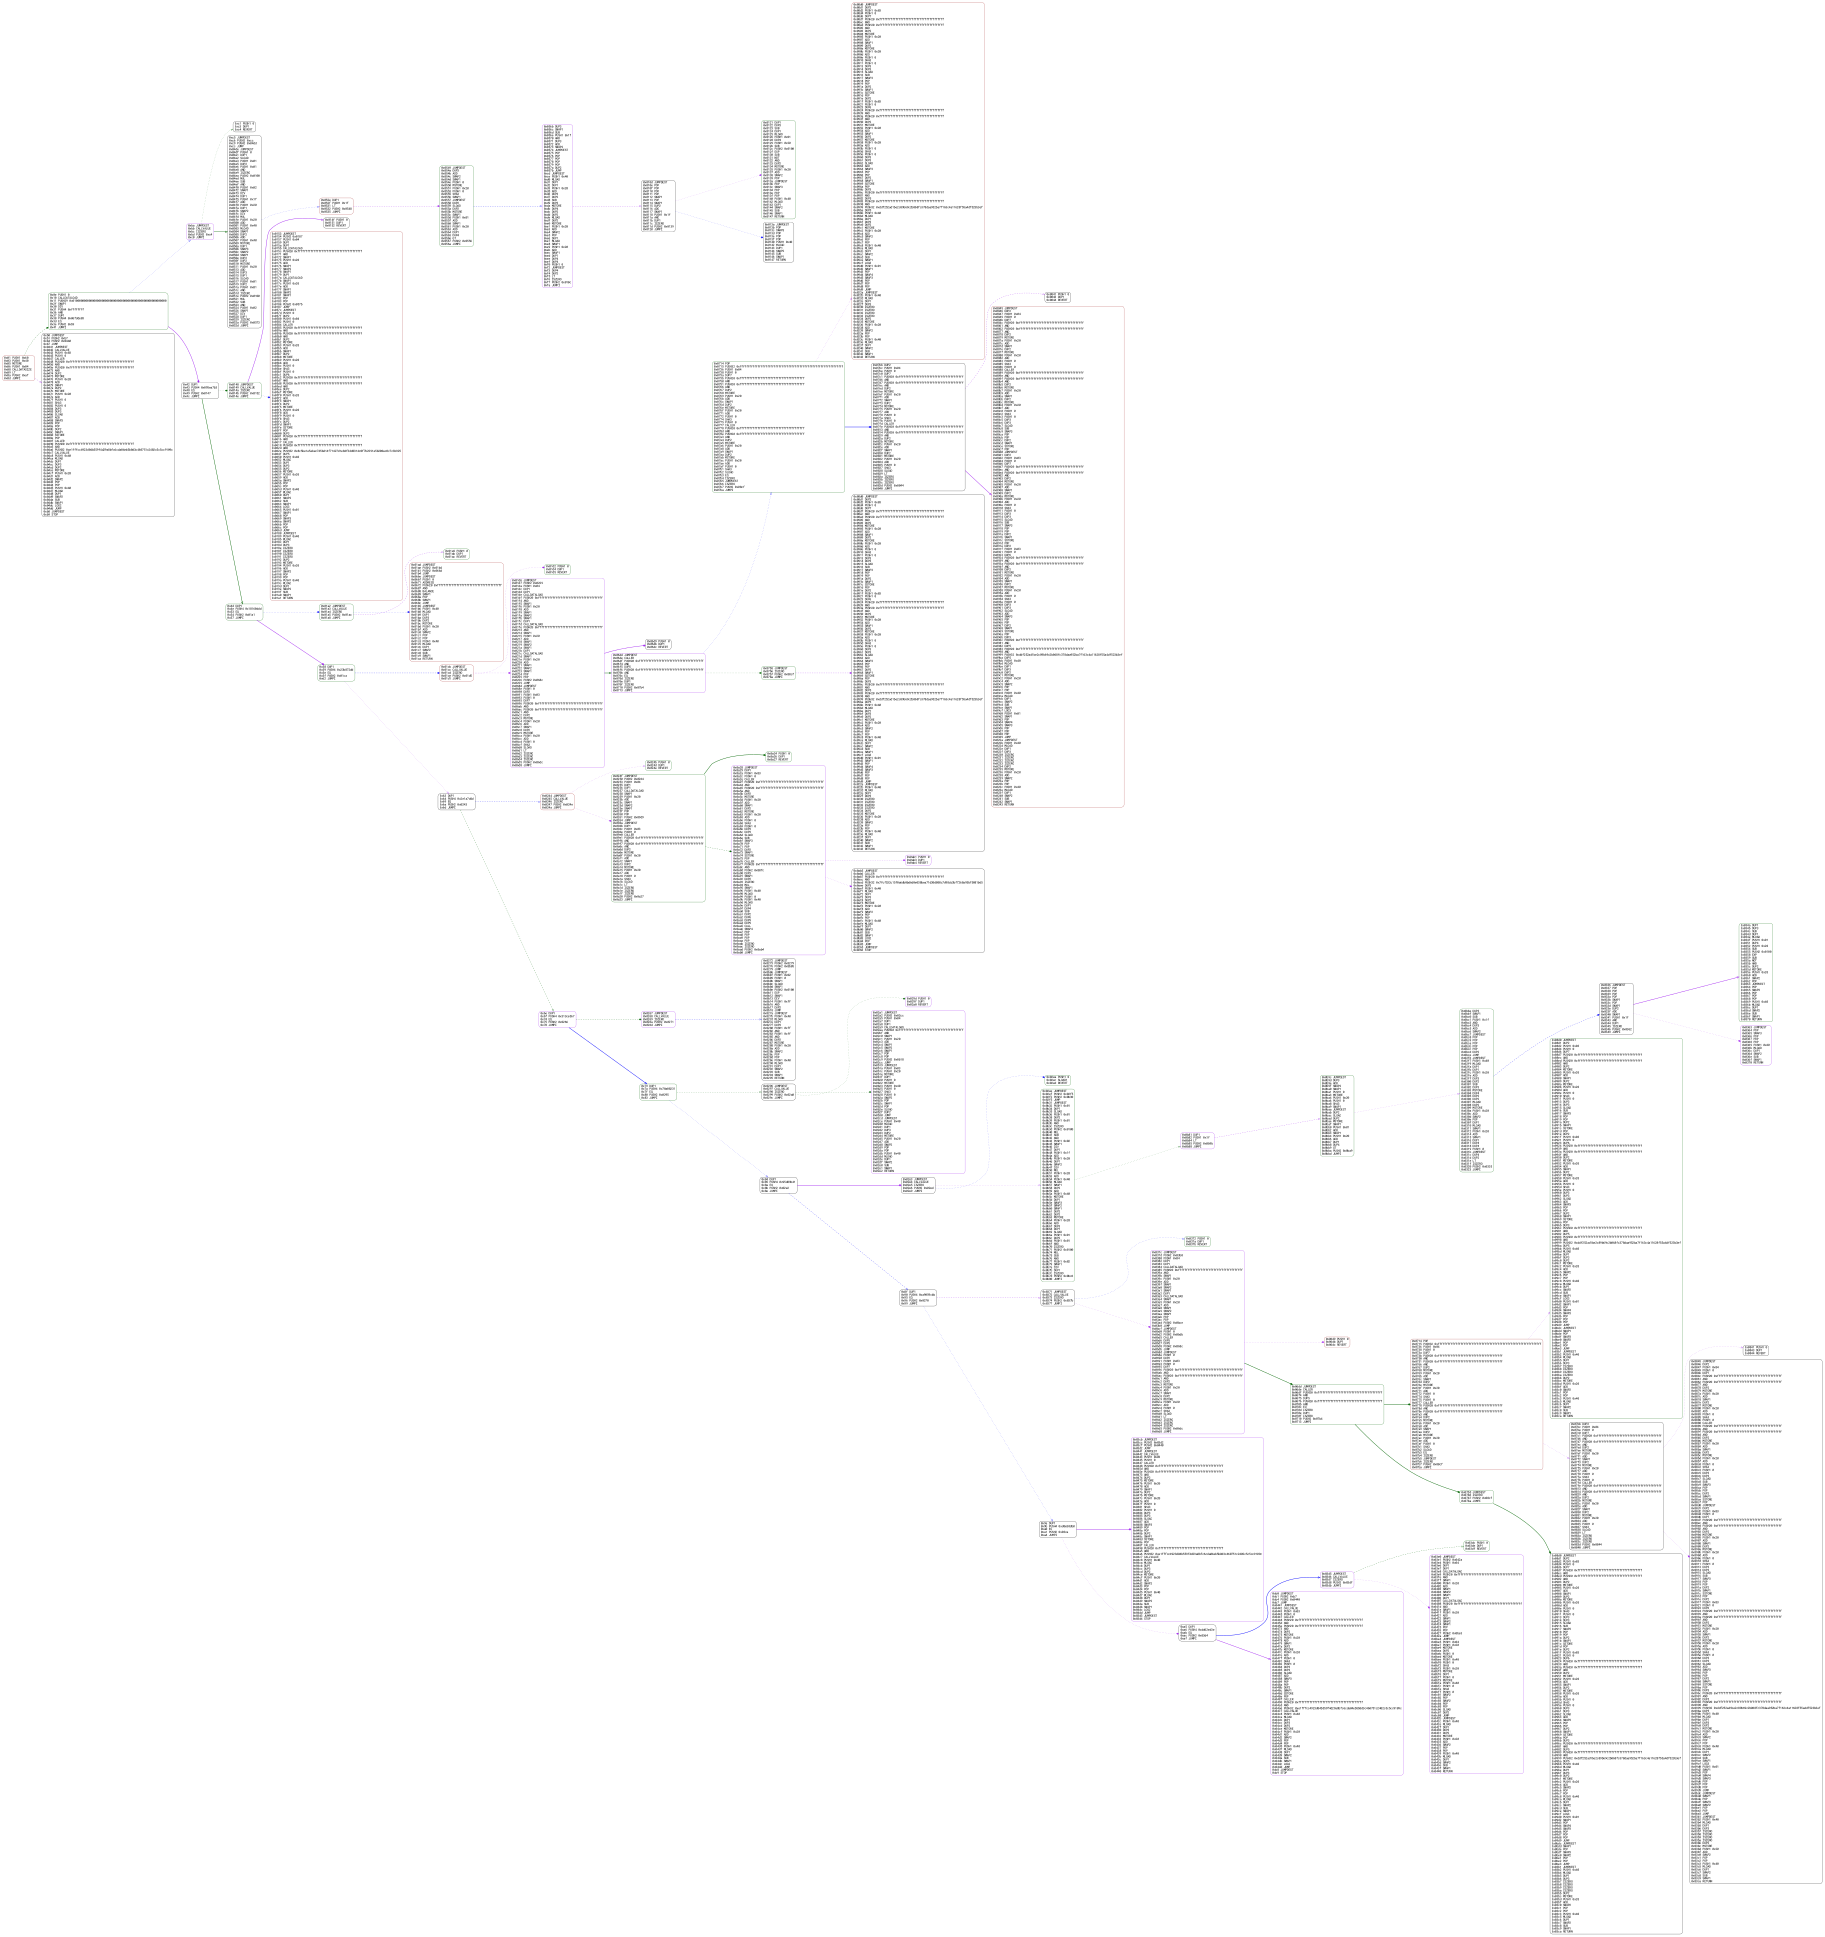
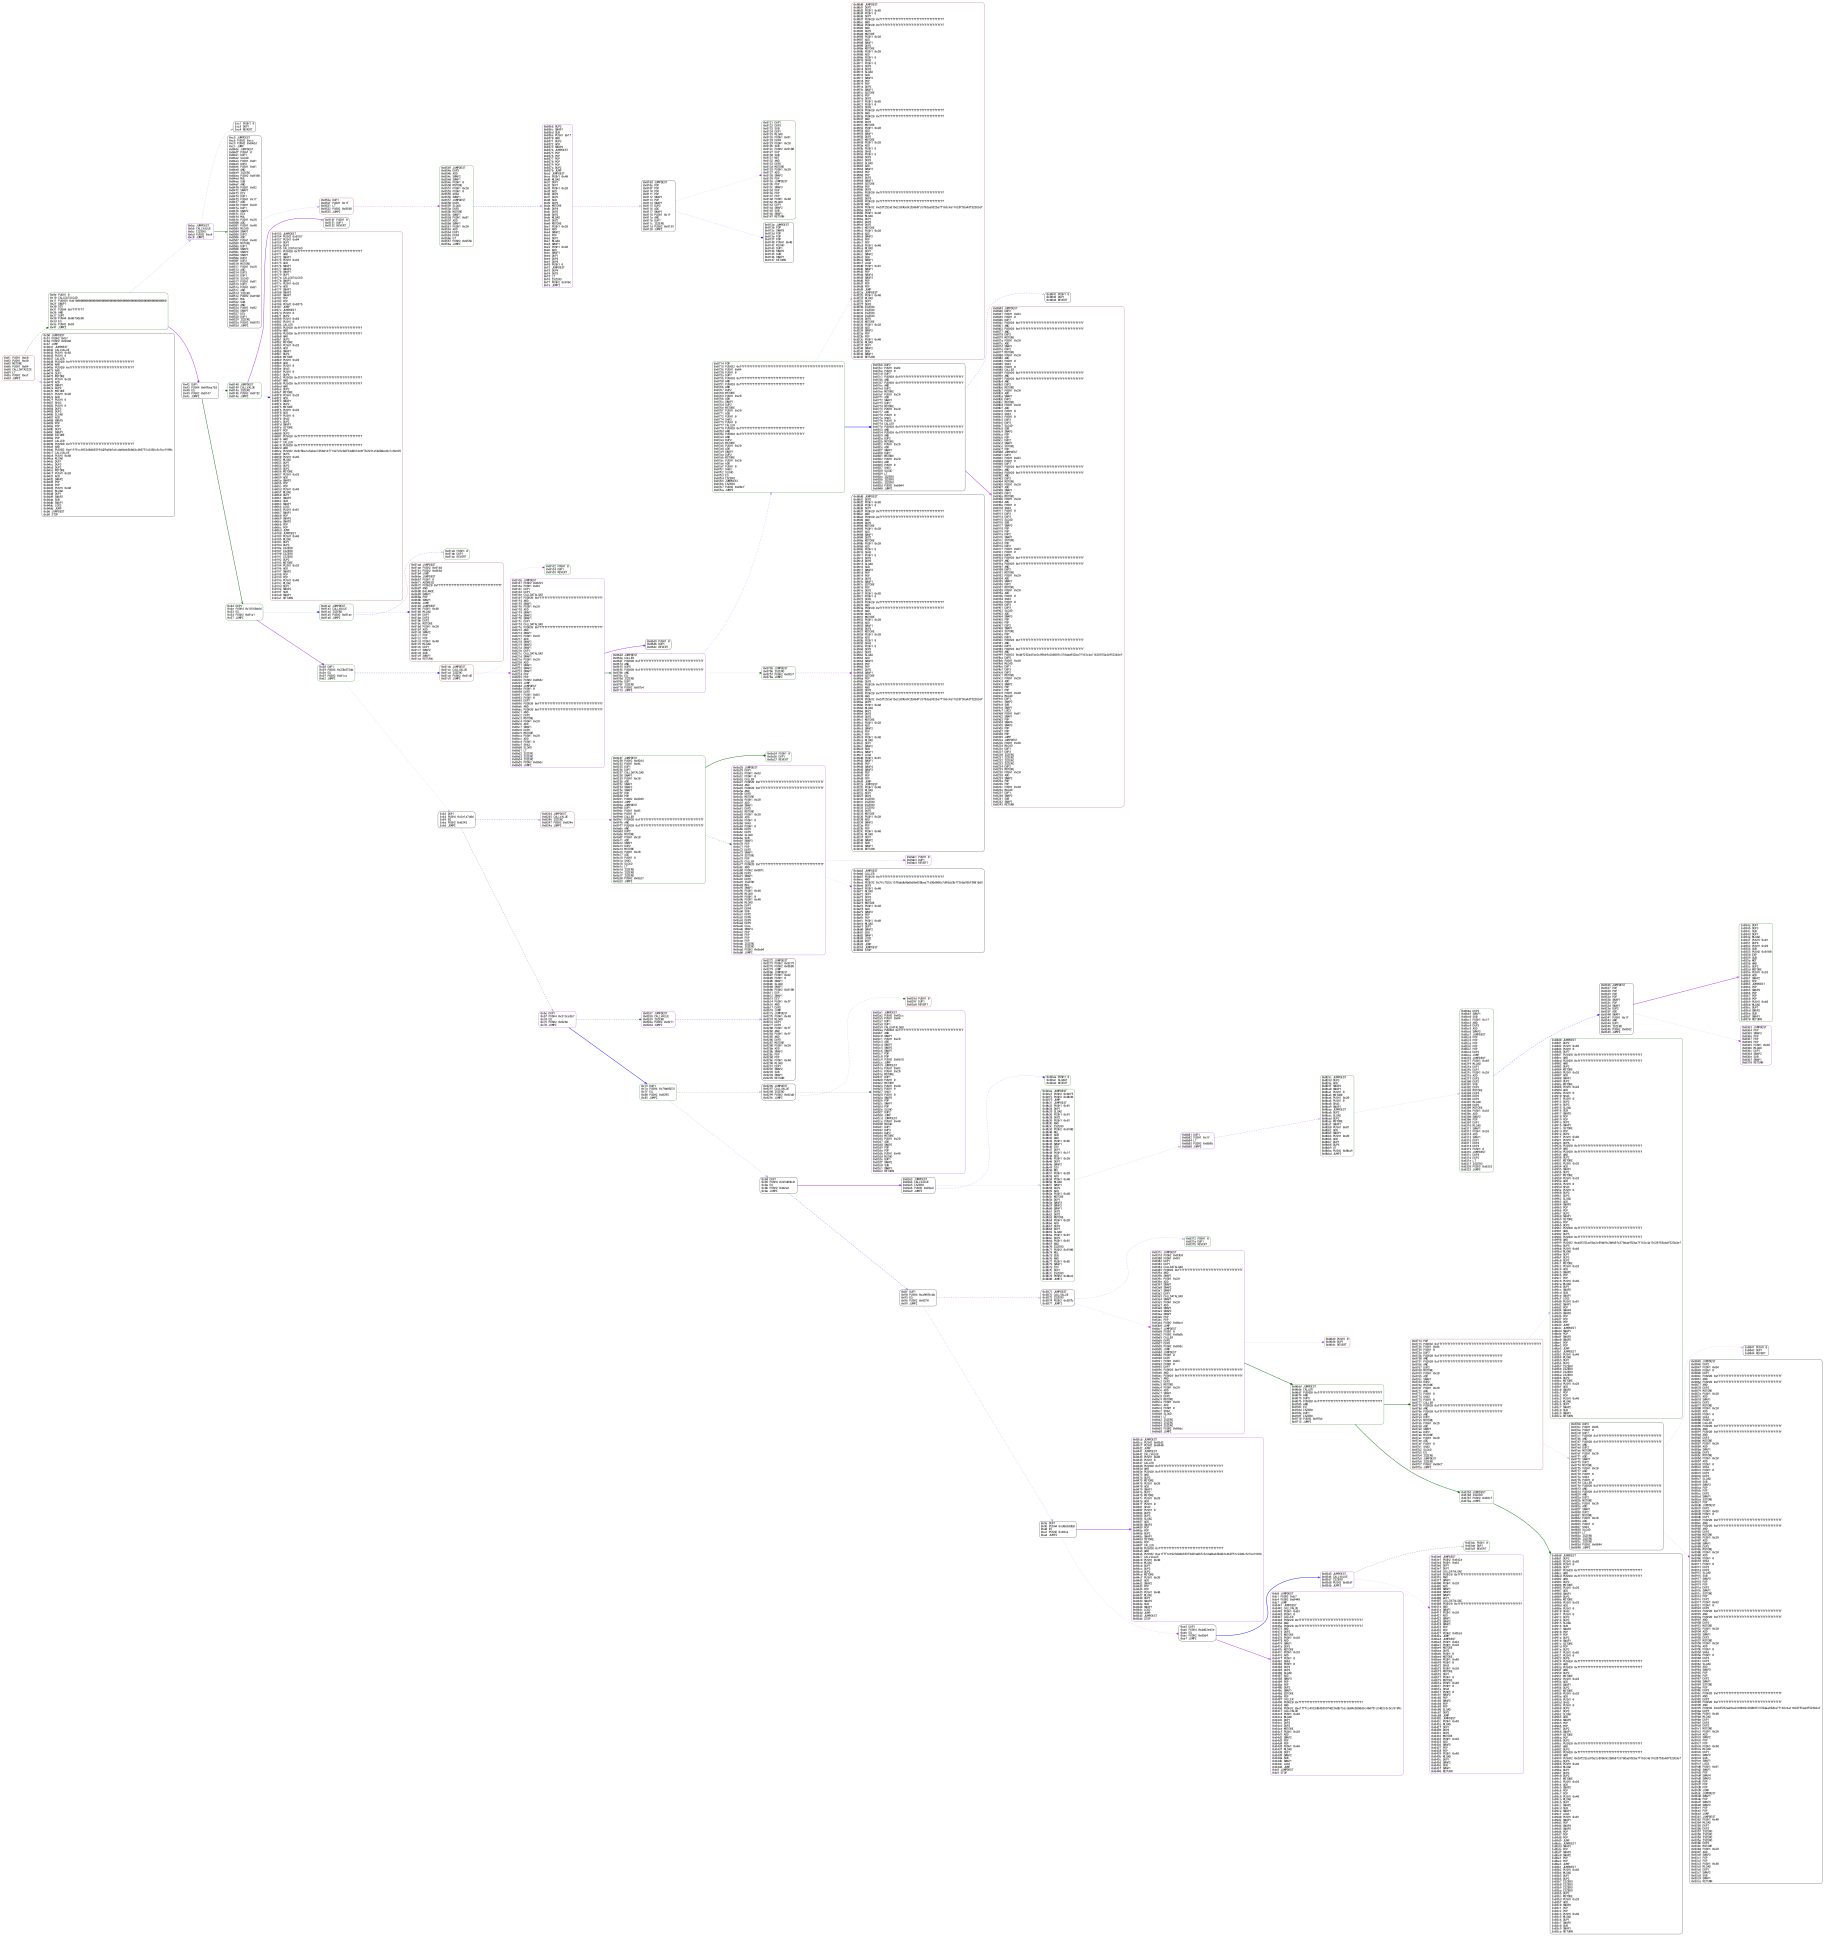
(658, 765) -> none
(918, 1002) -> (918, 1002)
